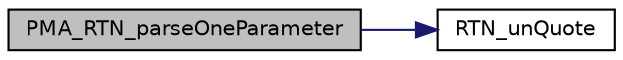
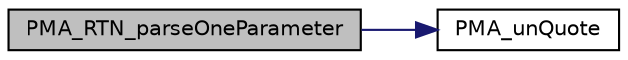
(526, 30) -> (528, 30)
